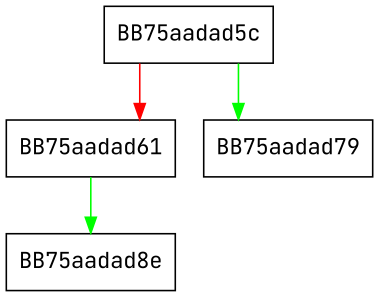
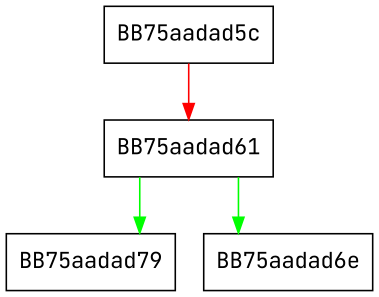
(238, 84) -> (140, 197)
(91, 262) -> (288, 262)
